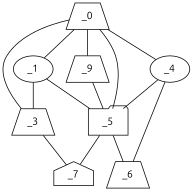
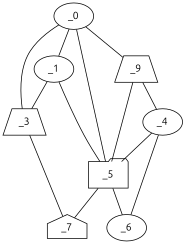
(88, 16) -> (74, 16)
(132, 45) -> (150, 96)
(128, 175) -> (127, 228)
